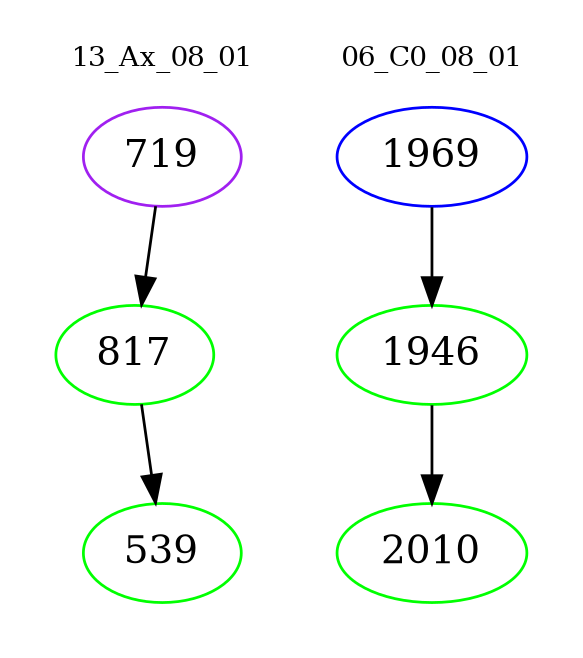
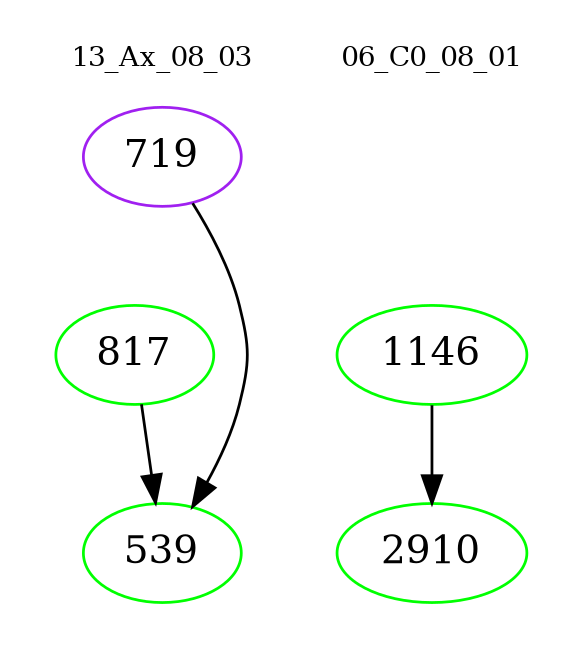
(162, 59) -> (162, 59)
(432, 157) -> none
(151, 242) -> (246, 341)
(432, 355) -> (432, 355)
(432, 553) -> (432, 553)
